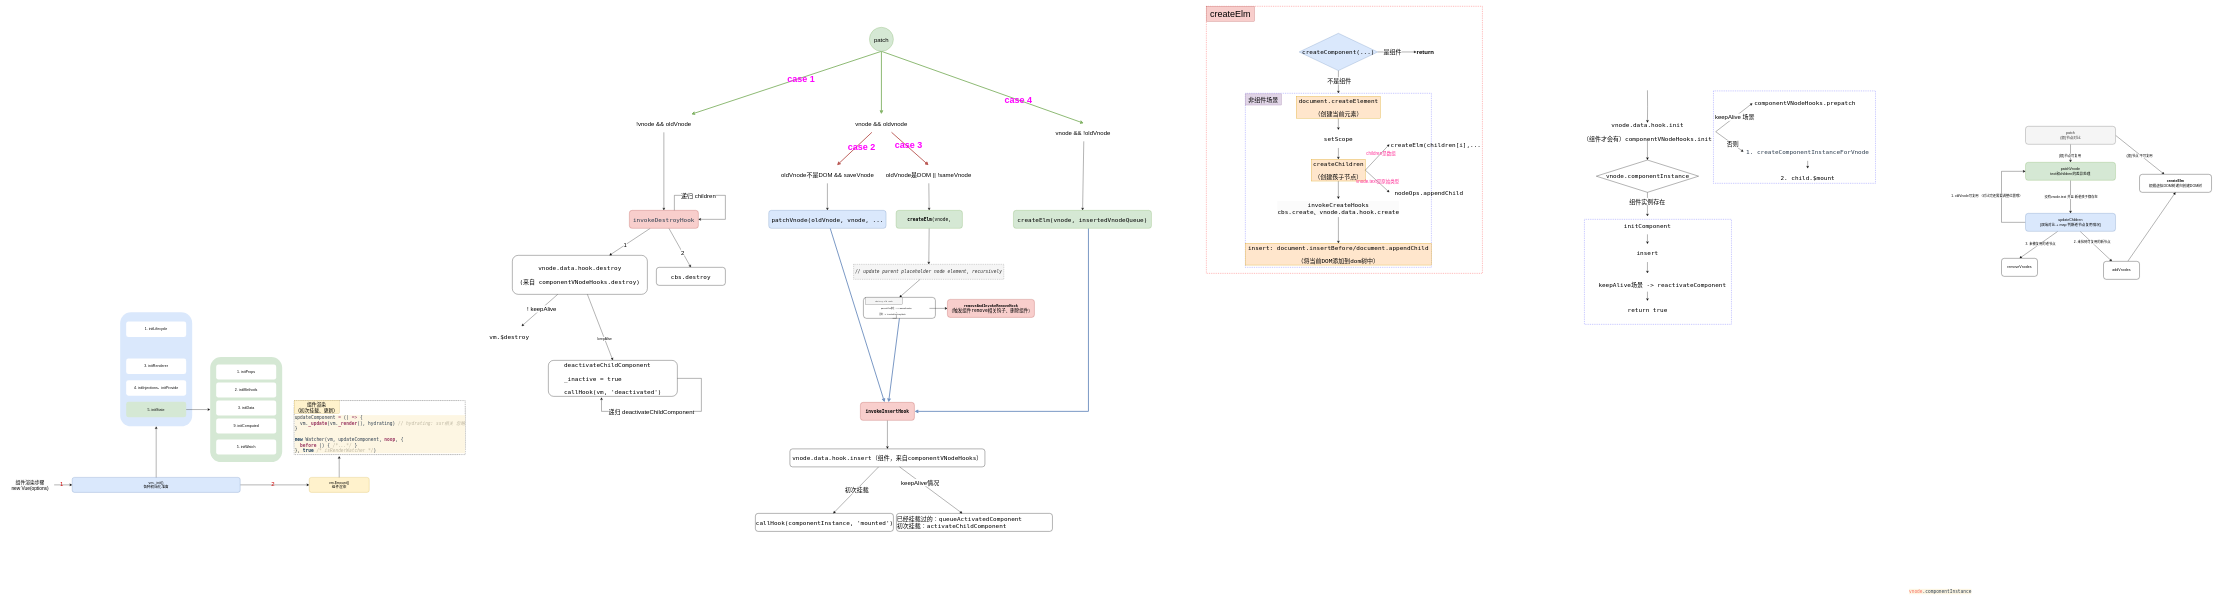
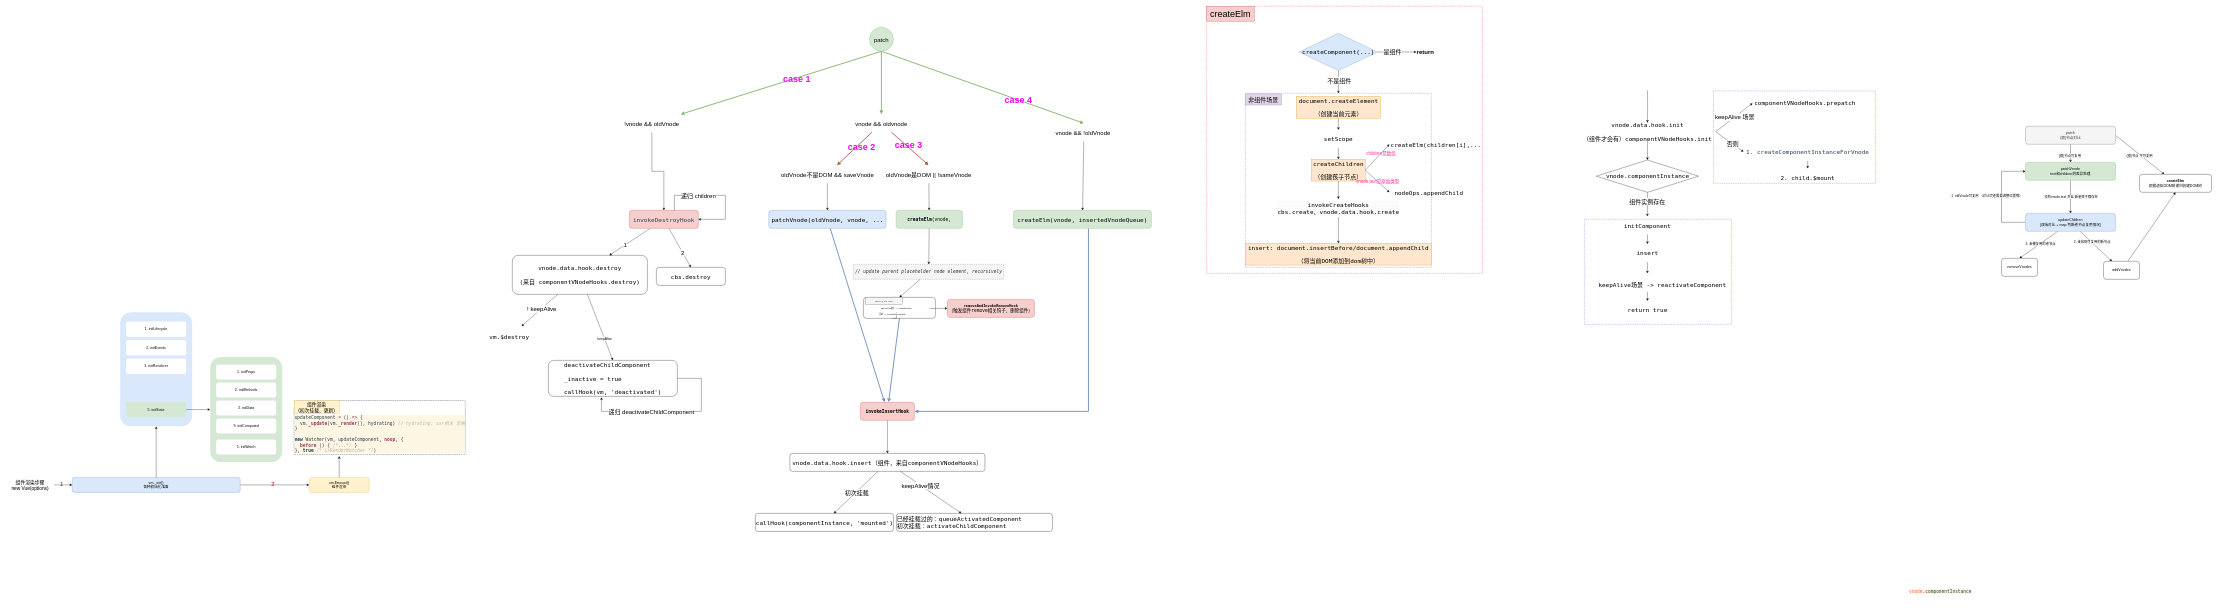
(664, 123) -> (652, 123)
none -> (156, 348)
(156, 388) -> none
(887, 458) -> (887, 462)
